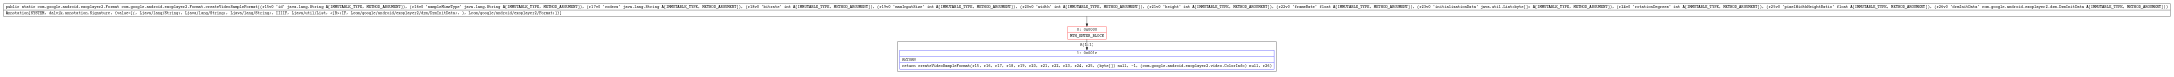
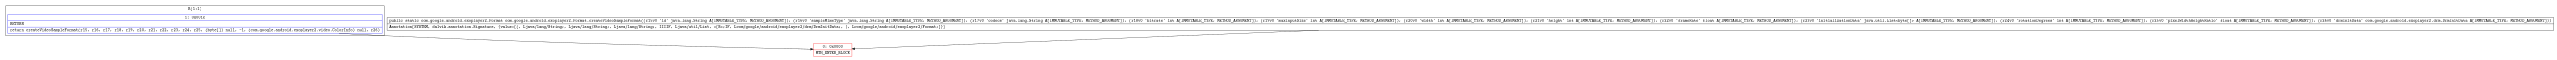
(1087, 43) -> (575, 43)
